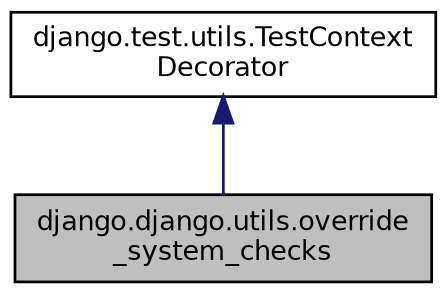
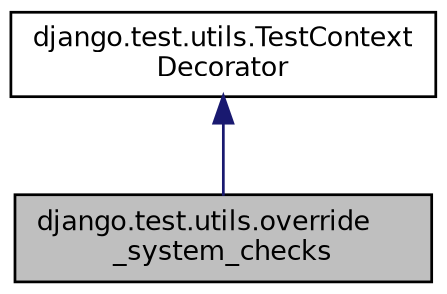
(223, 238) -> (223, 238)
